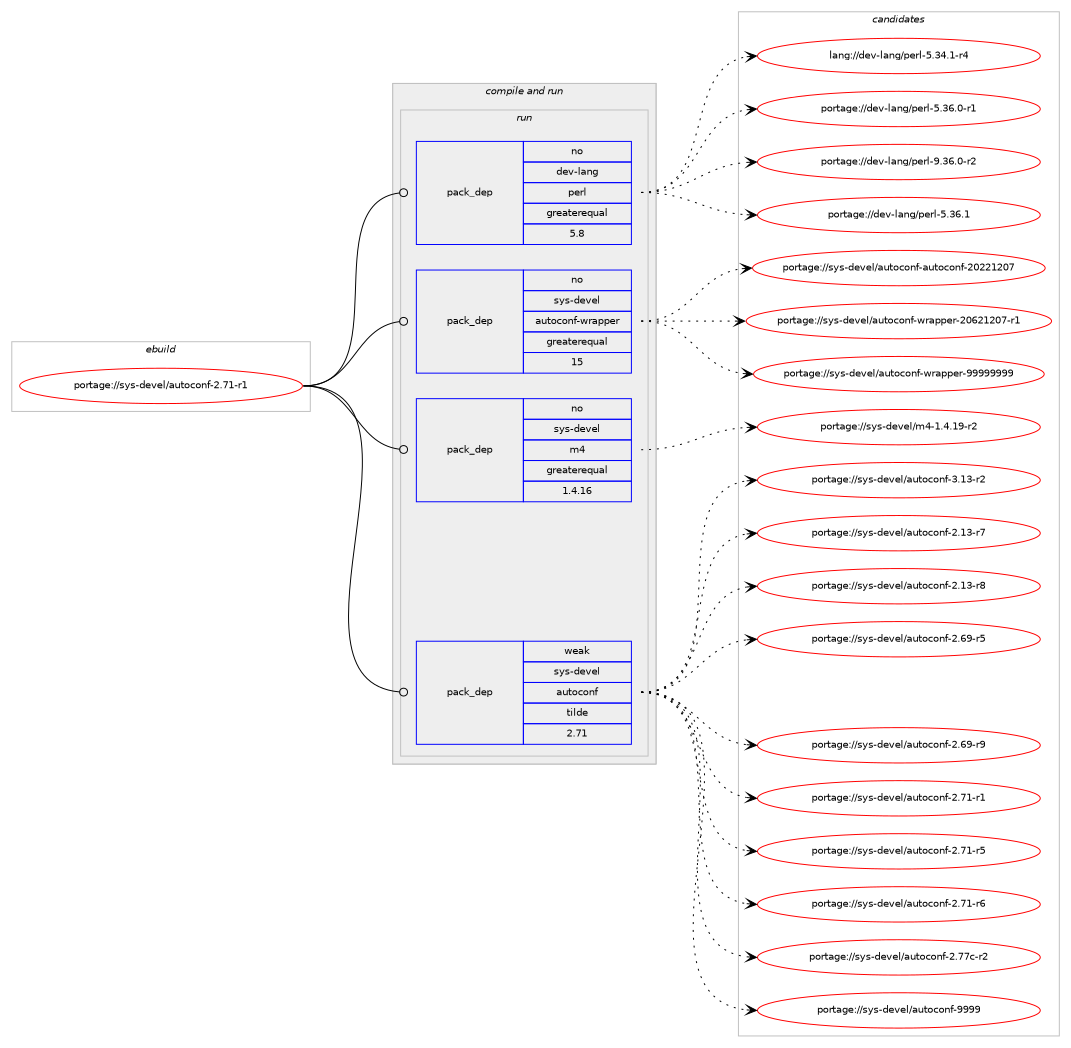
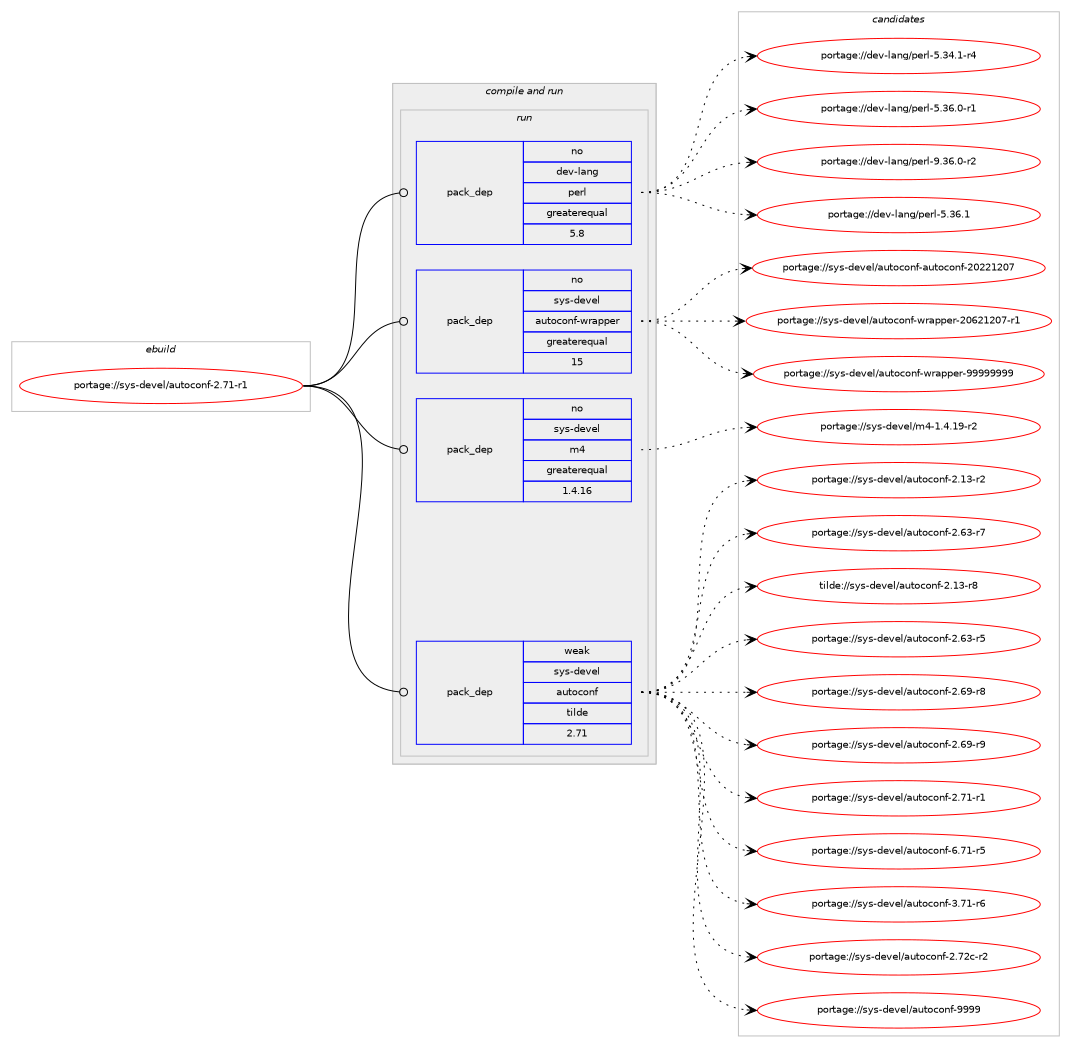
(899, 56) -> (899, 56)
(899, 480) -> (899, 480)
(899, 533) -> (899, 533)
(899, 586) -> (899, 586)
(899, 639) -> (899, 639)
none -> (899, 692)
(899, 851) -> (899, 851)
(899, 904) -> (899, 904)
(899, 957) -> (899, 957)
